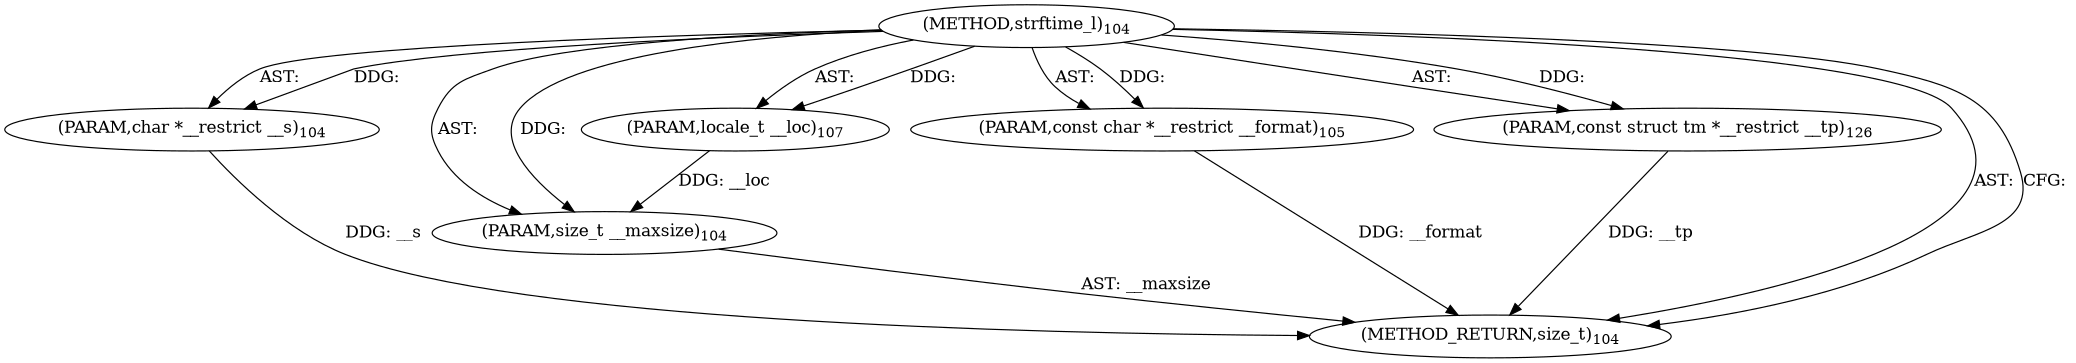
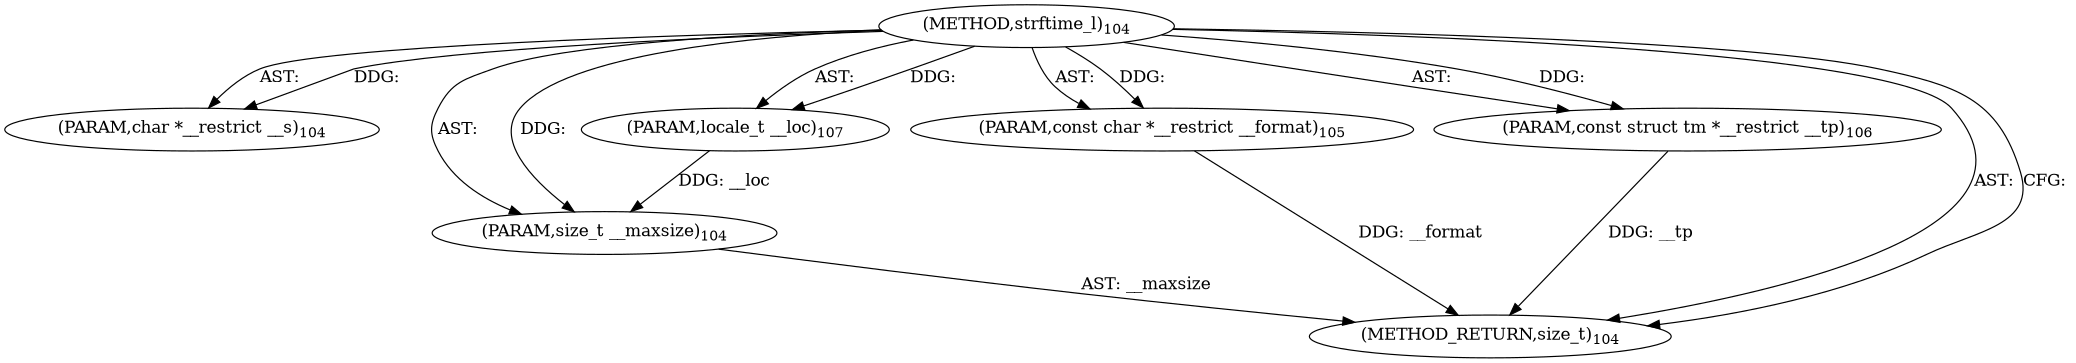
(1859, 128) -> (1859, 128)
(733, 315) -> none
